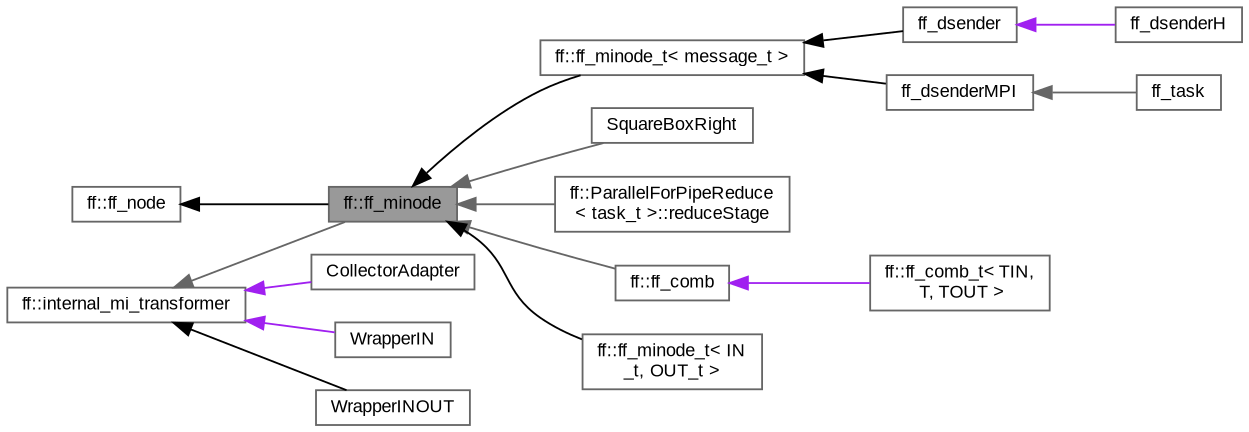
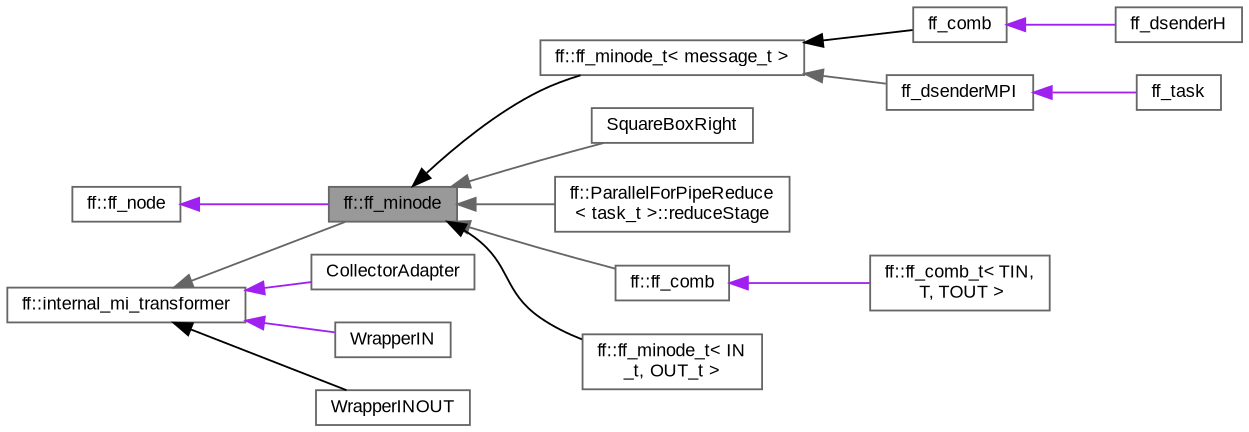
(960, 25) -> (960, 25)
(854, 80) -> (854, 80)
(1094, 93) -> (1094, 93)
(264, 204) -> (264, 204)
